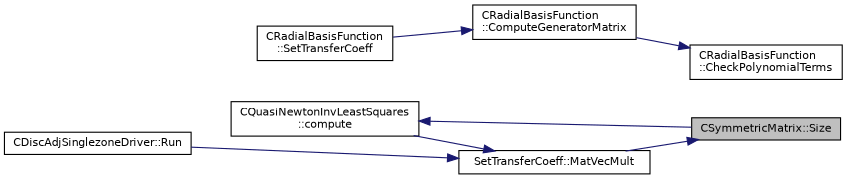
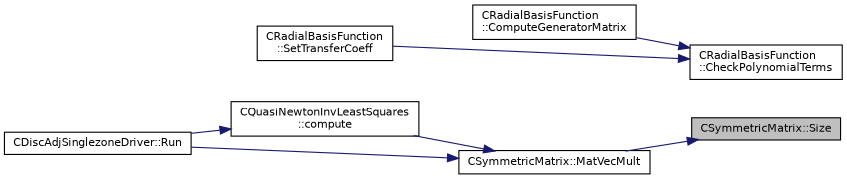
(427, 34) -> (536, 52)
(561, 124) -> (206, 132)
(554, 162) -> (554, 162)
